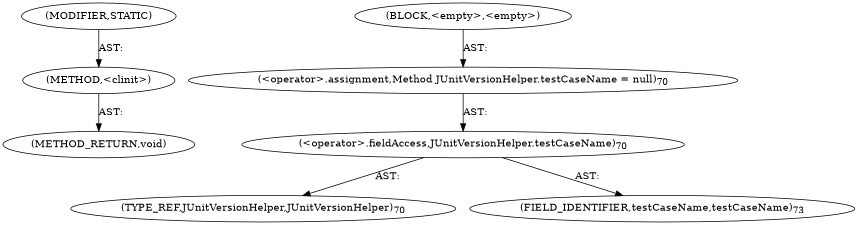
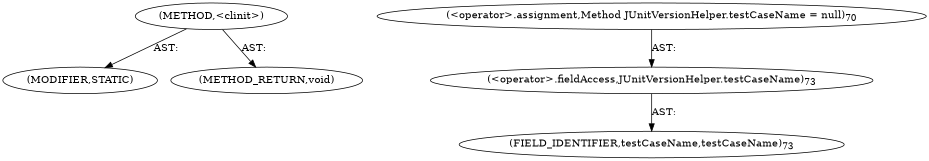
(463, 16) -> none
(99, 45) -> (149, 47)
(622, 143) -> (810, 79)
(263, 209) -> none
